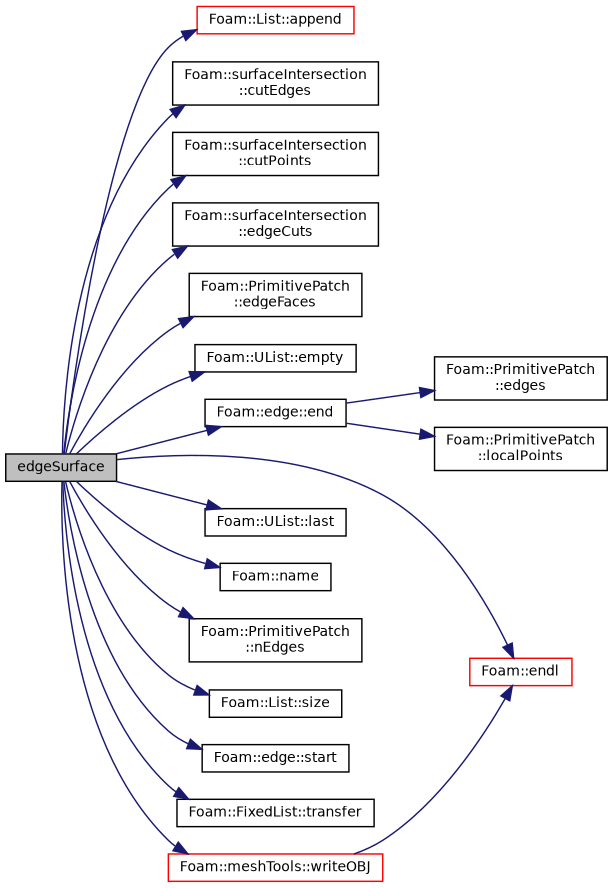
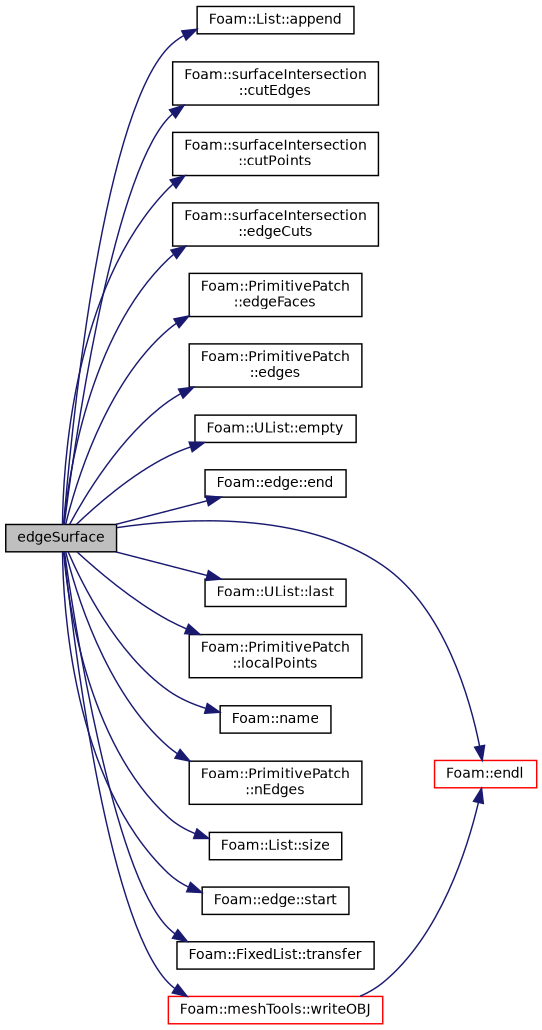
(276, 20) -> (276, 20)
(383, 398) -> (117, 452)
(383, 429) -> (129, 595)
